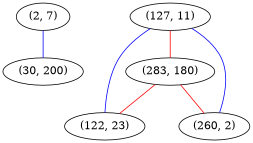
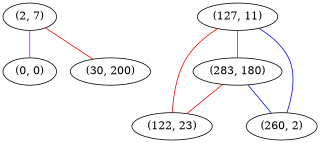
(43, 44) -> (69, 44)
(116, 64) -> (183, 64)
none -> (30, 72)
(192, 99) -> (260, 99)
